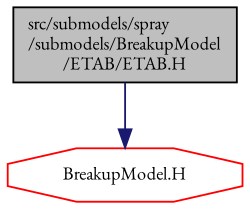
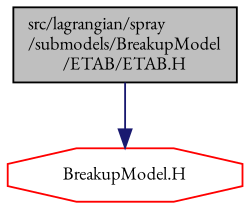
(125, 45) -> (125, 45)
